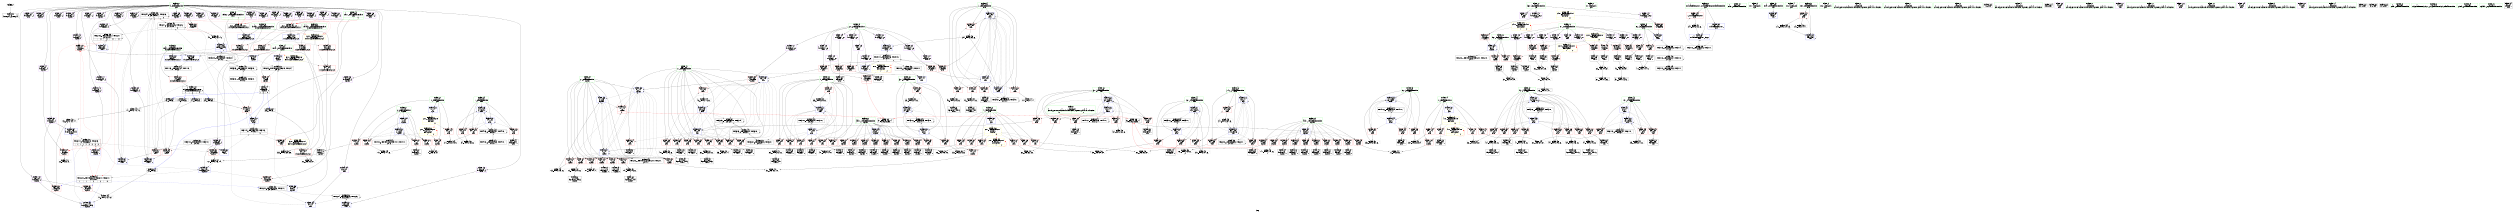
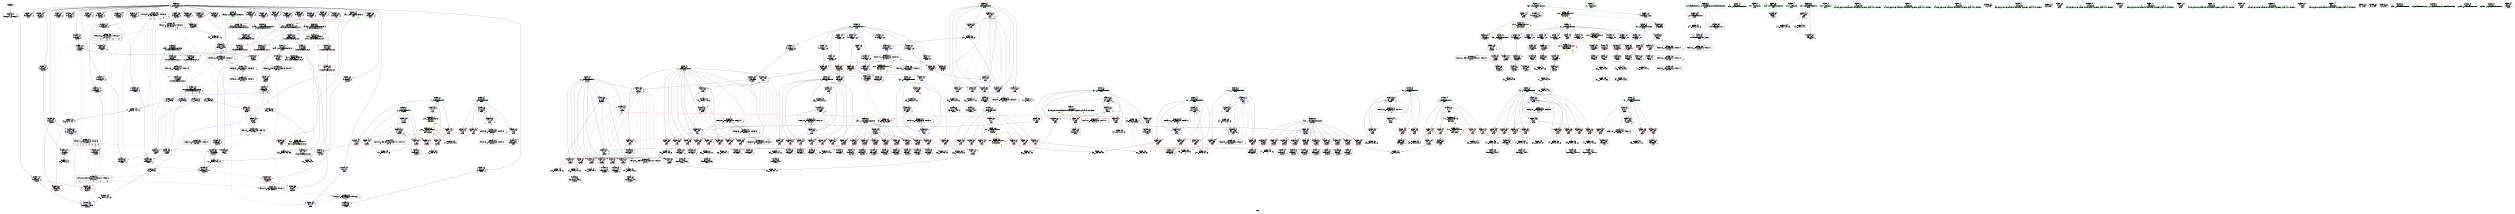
(468, 142) -> none
